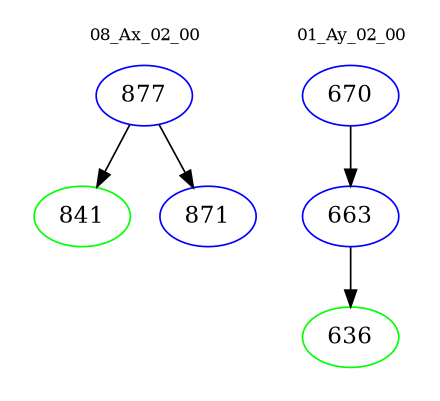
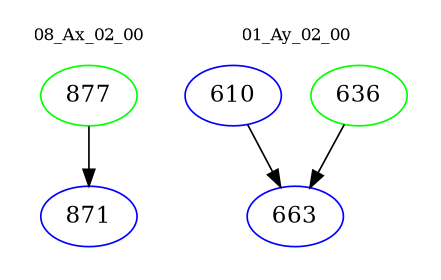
(144, 96) -> (89, 96)
(351, 96) -> (233, 96)
(82, 216) -> none
(351, 269) -> (331, 149)
